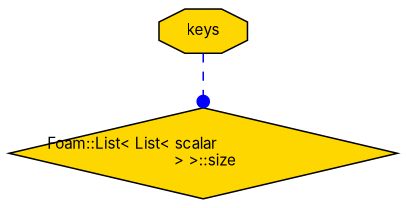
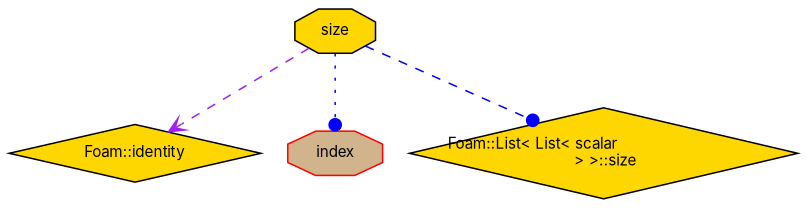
(203, 31) -> (335, 31)
none -> (135, 153)
none -> (335, 153)
